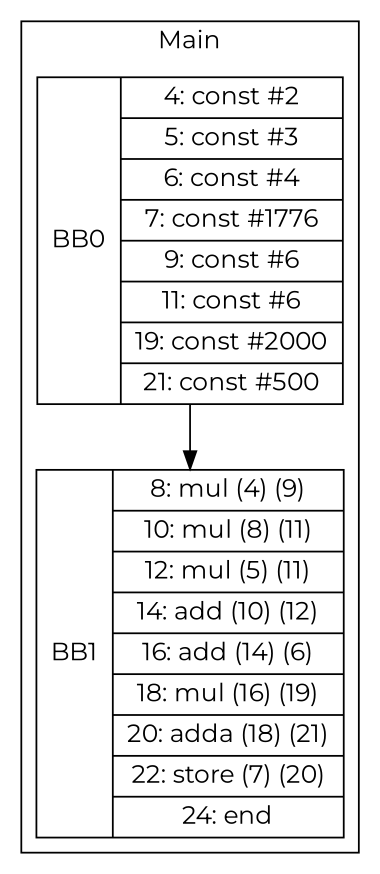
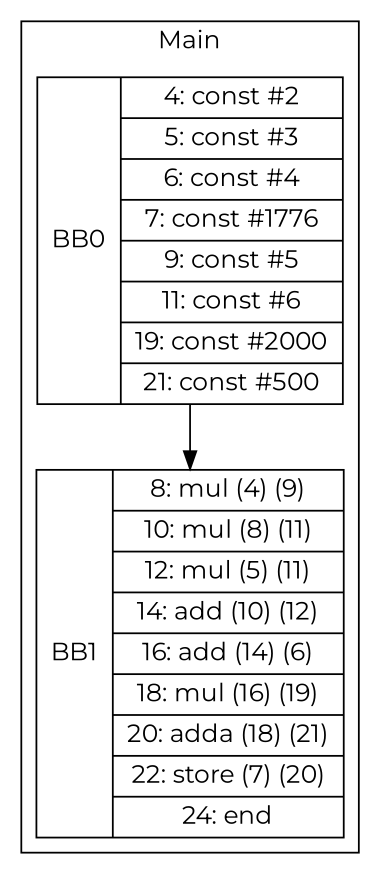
(232, 260) -> (232, 260)
